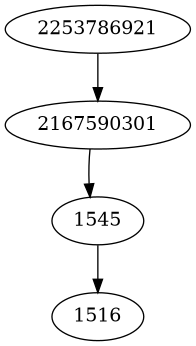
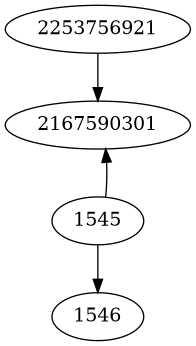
(98, 29) -> (98, 29)
(89, 166) -> (107, 180)
(98, 317) -> (98, 317)
